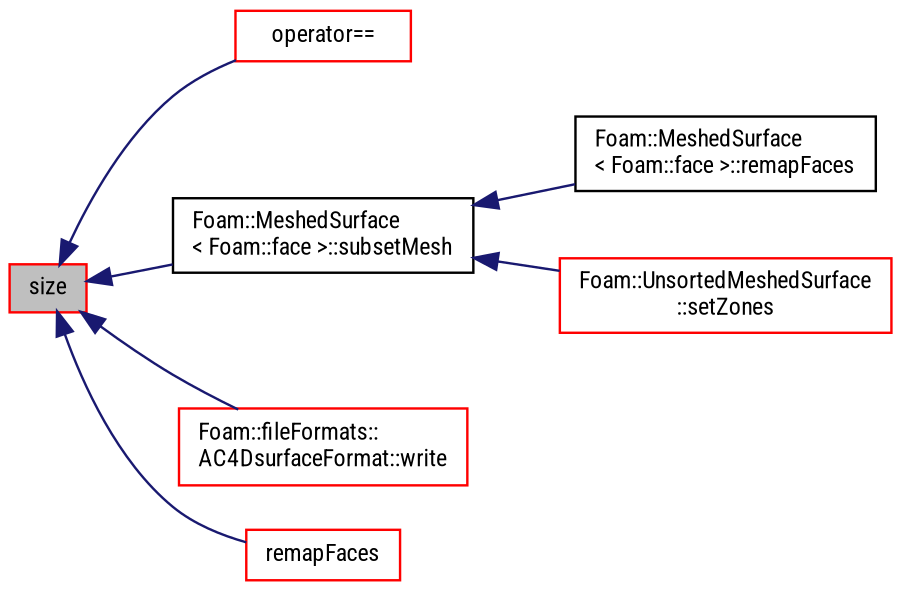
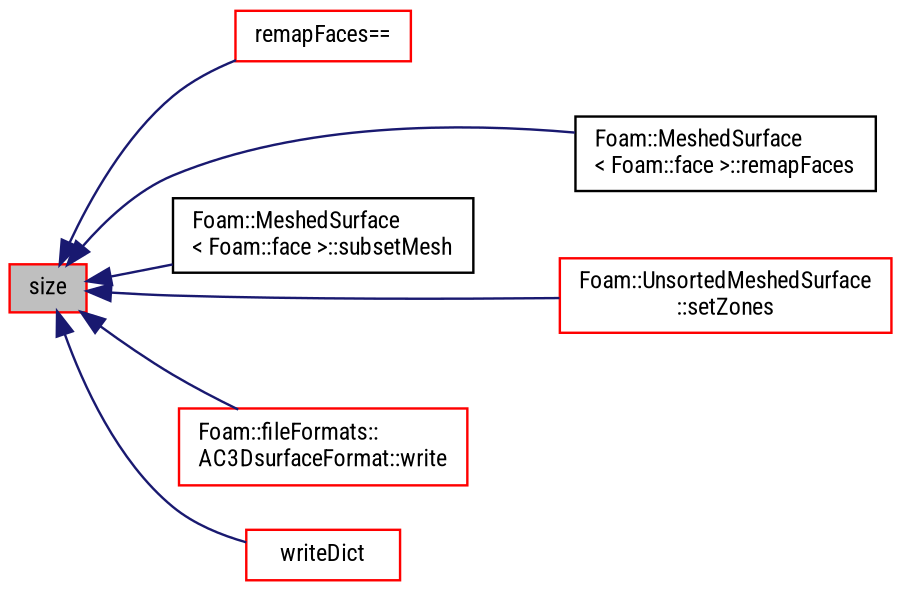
(323, 36) -> (323, 36)
(536, 192) -> (314, 138)
(529, 266) -> (335, 298)
(323, 447) -> (323, 447)
(323, 555) -> (323, 555)
